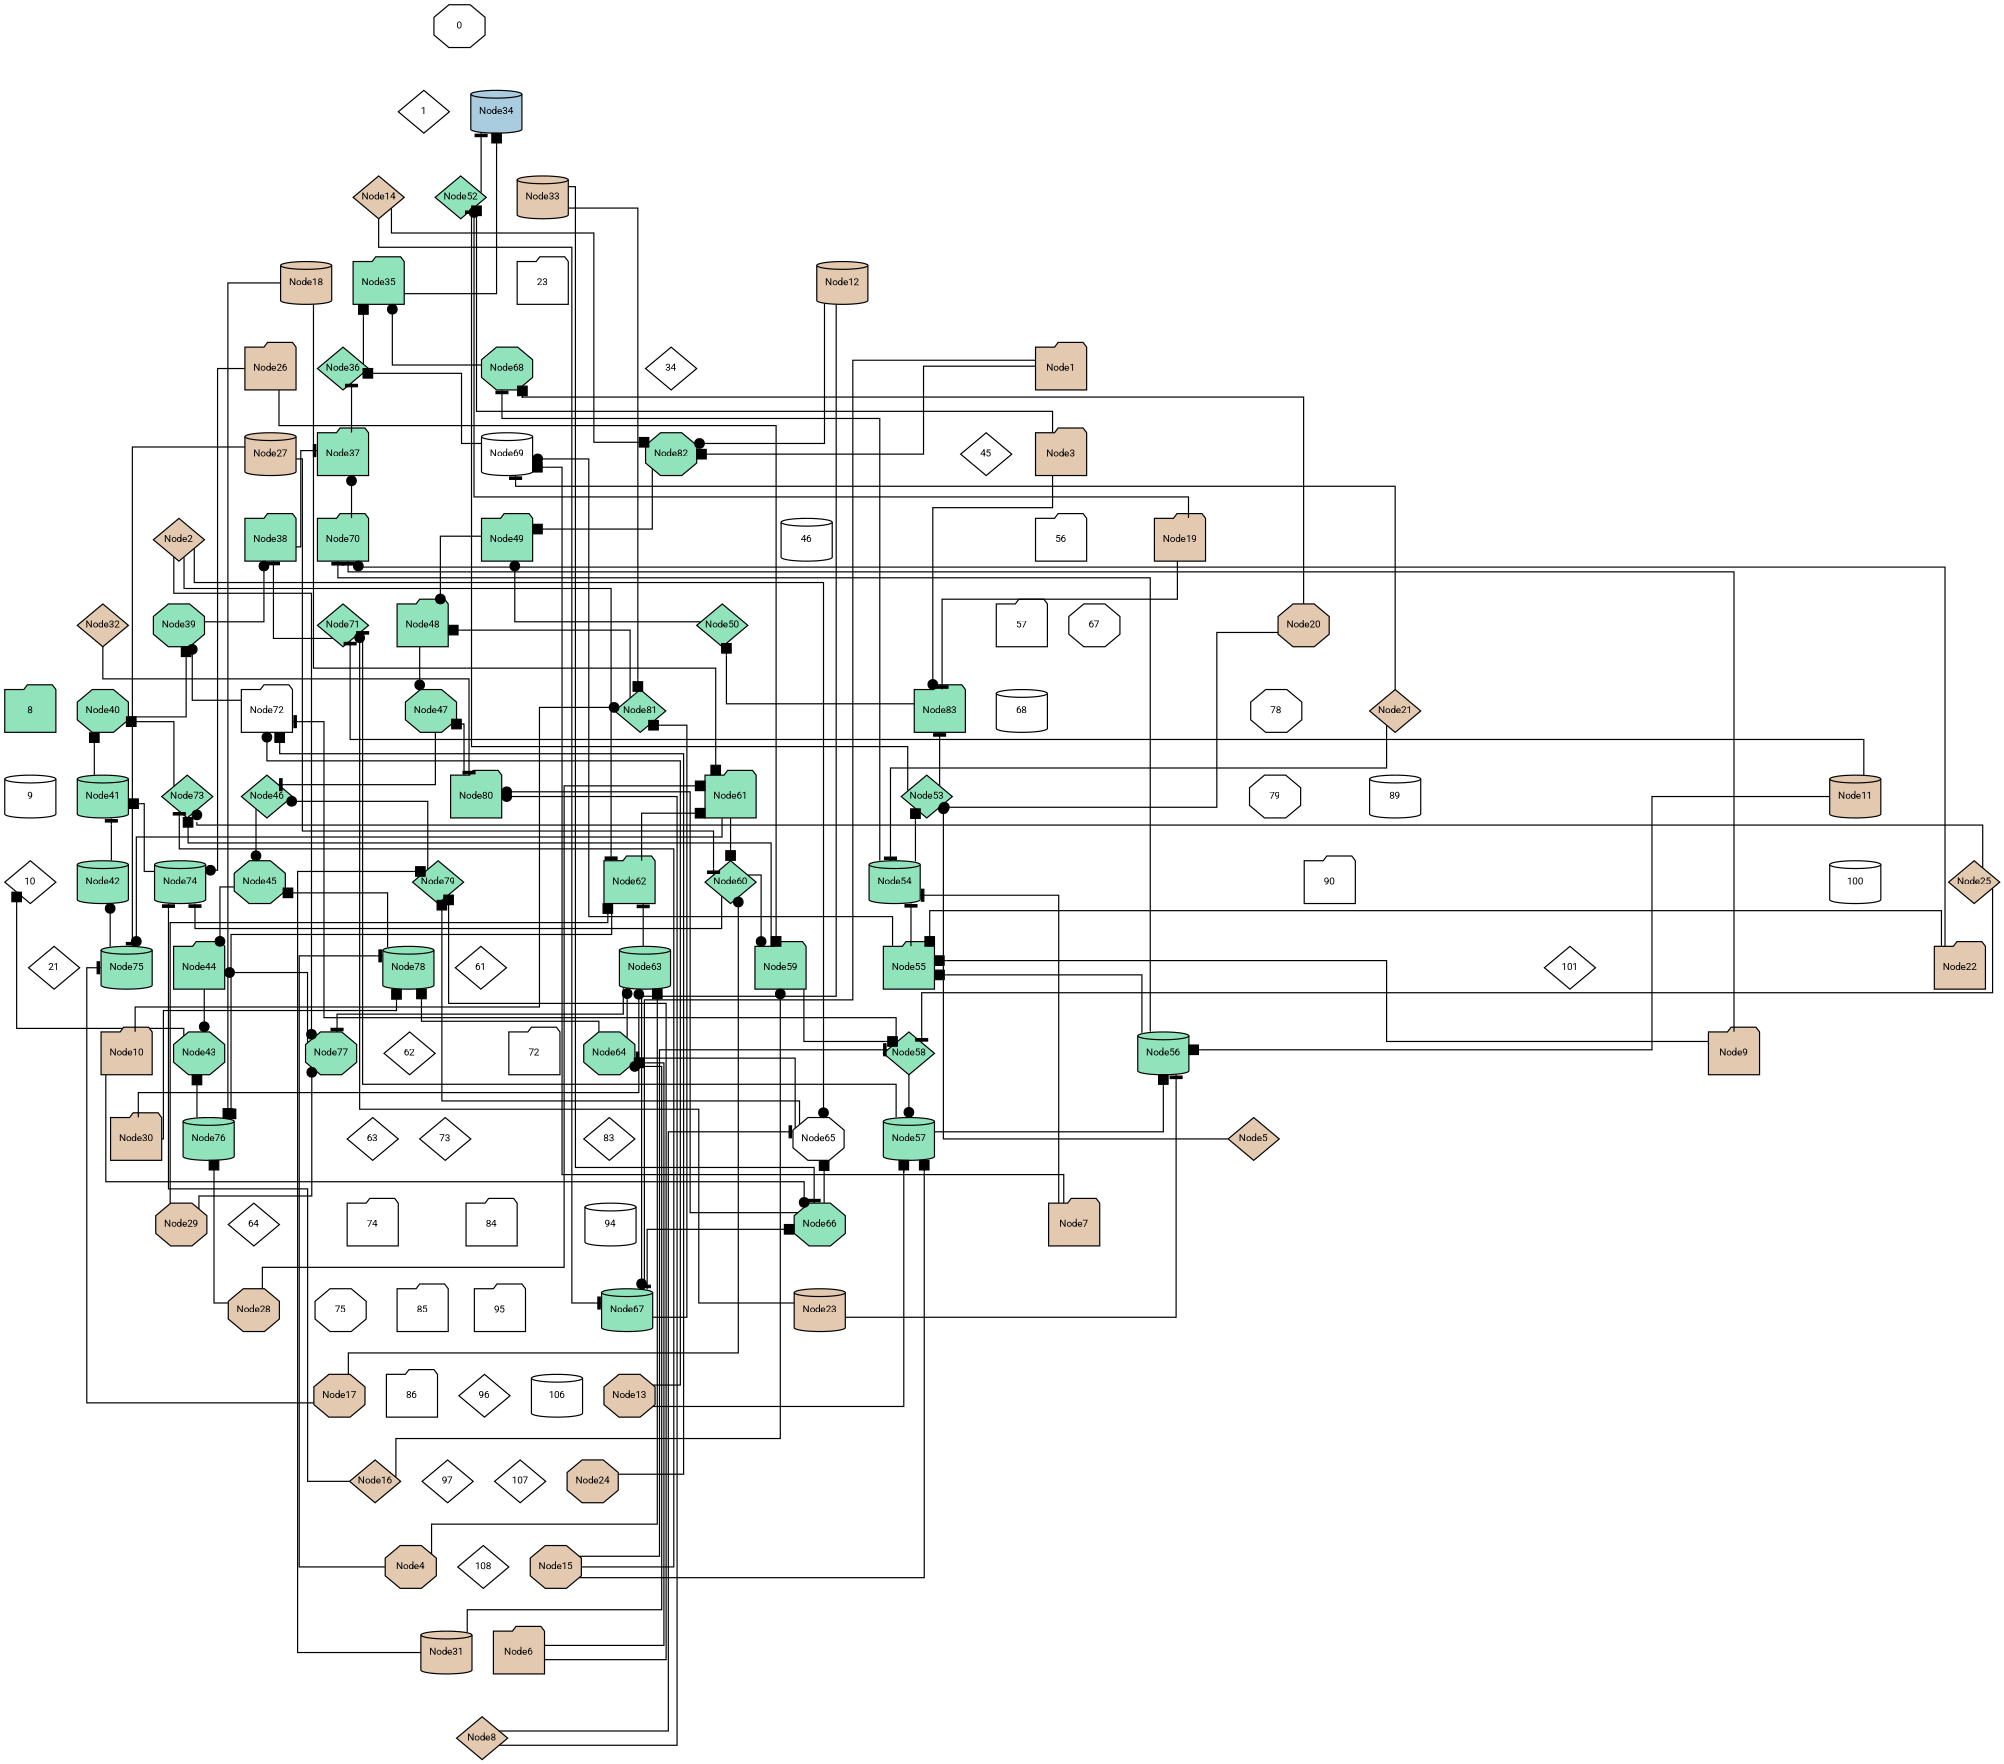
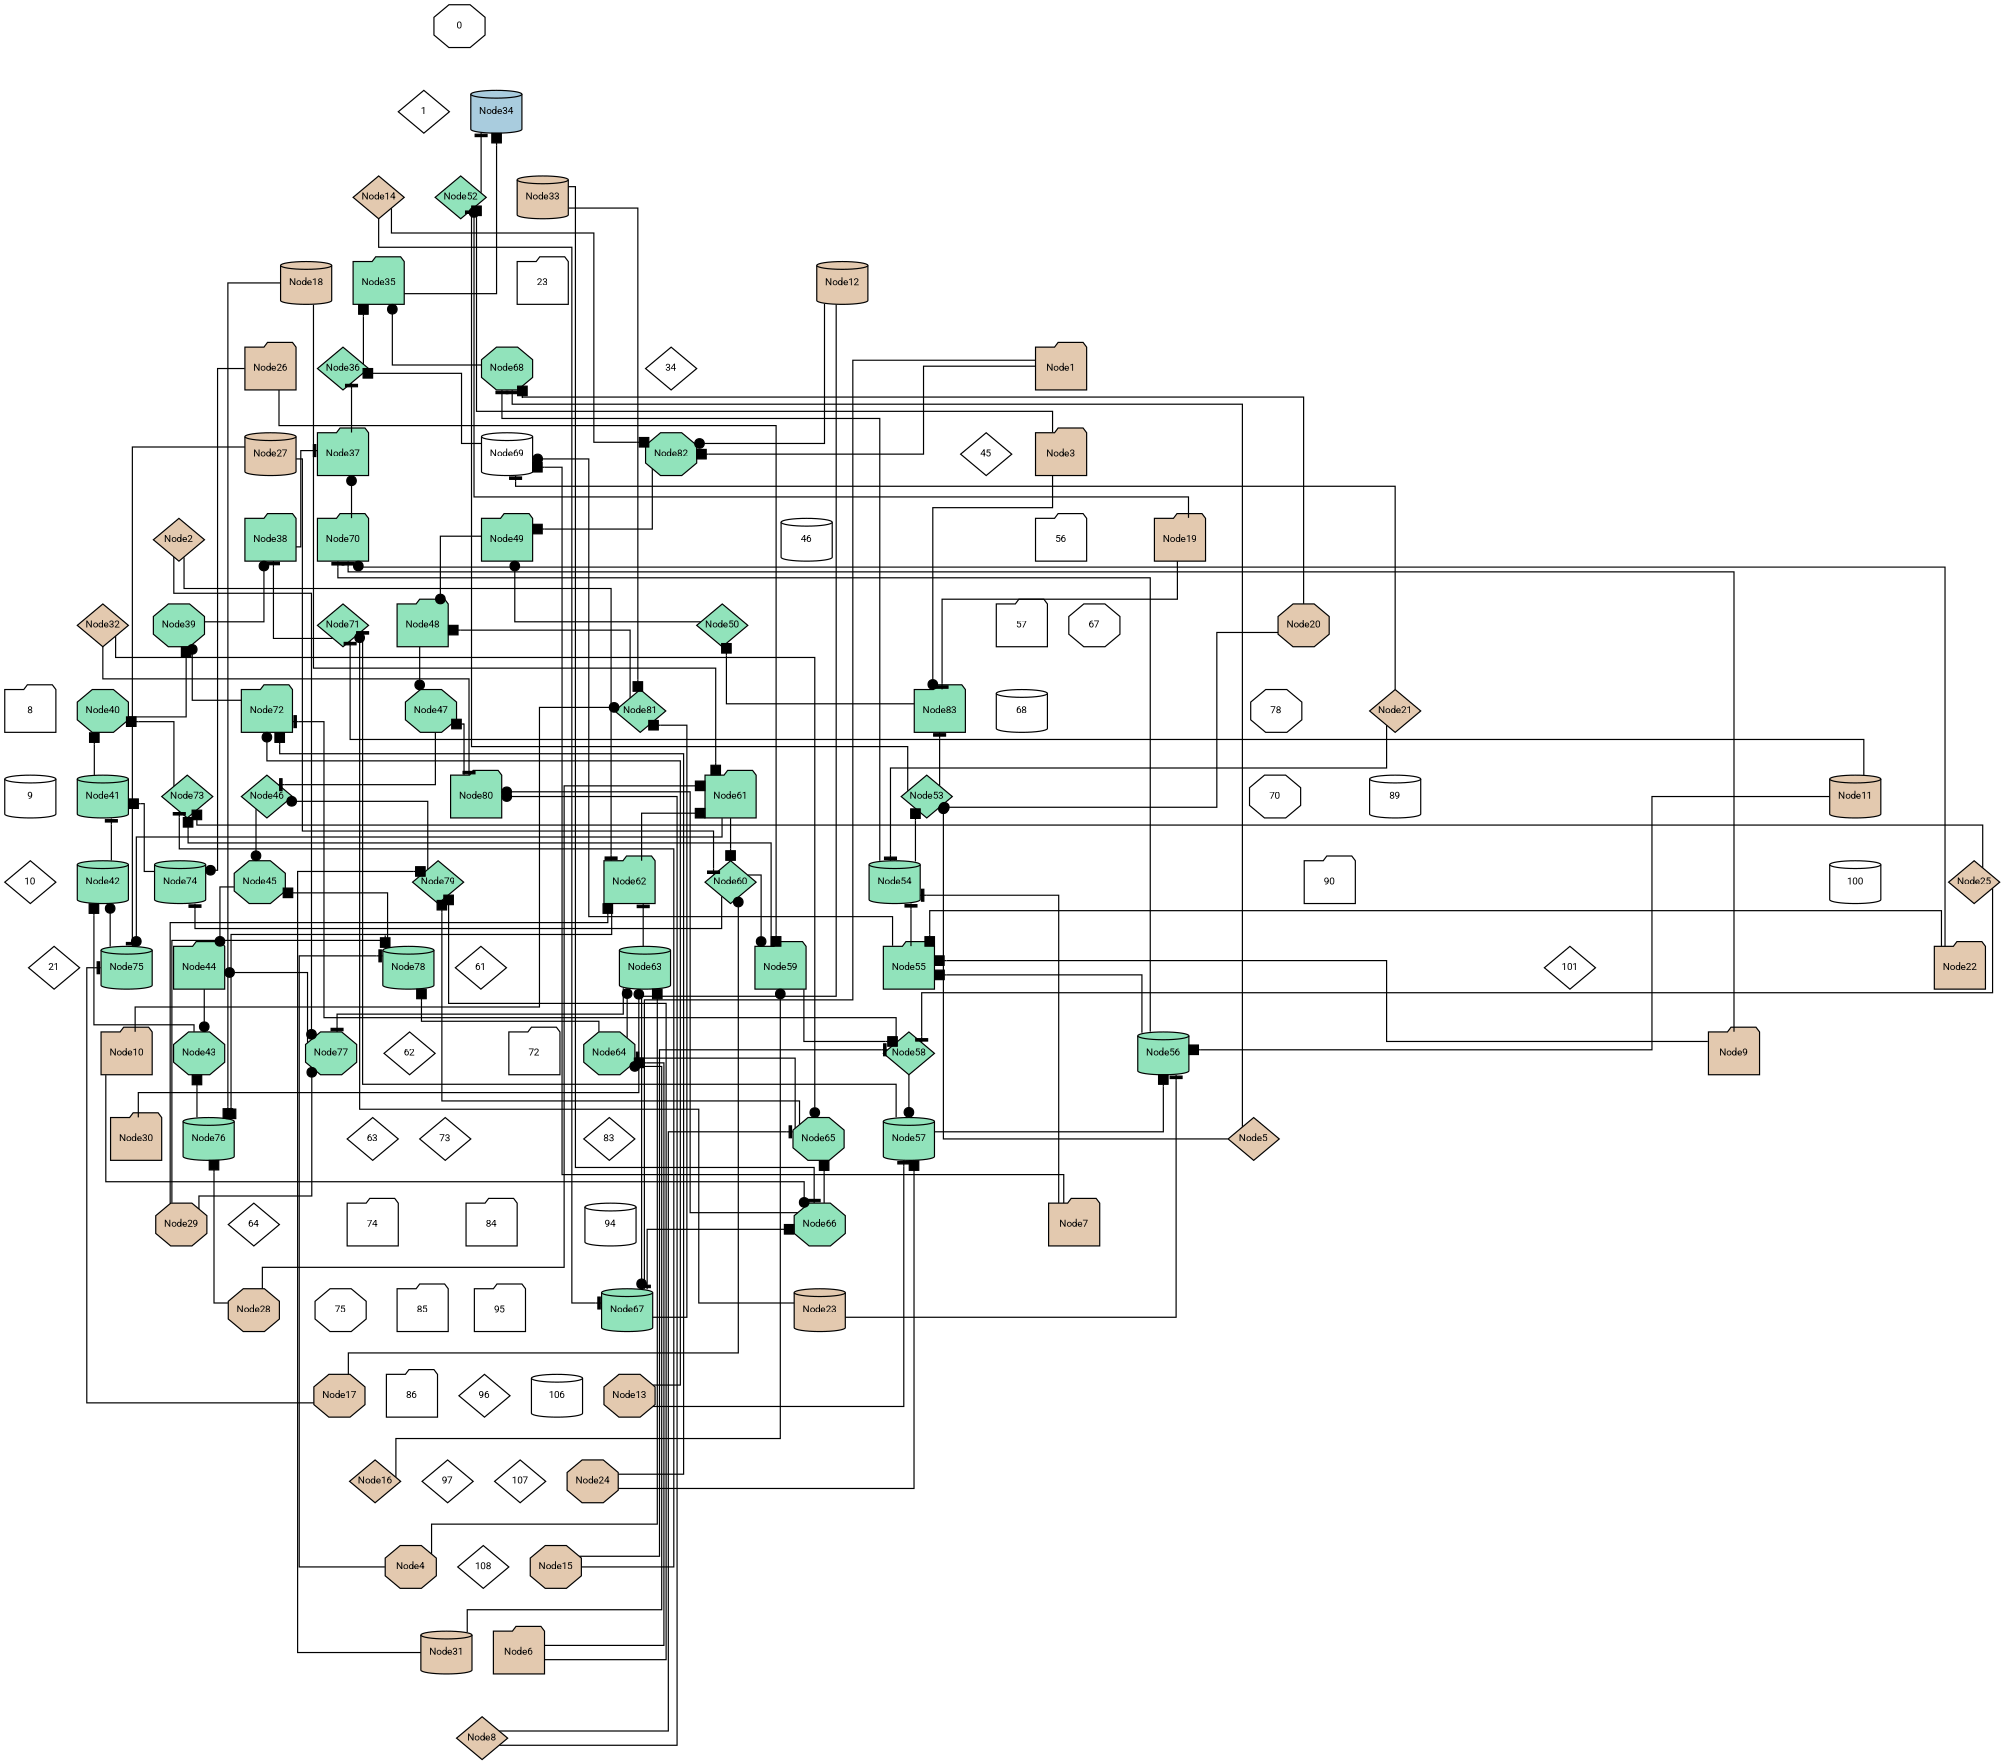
none -> (1234, 404)
(824, 603) -> (680, 657)
(30, 711) -> (30, 711)
(267, 711) -> (267, 711)
(1275, 797) -> (1275, 797)
(1110, 825) -> (1110, 825)
(220, 1011) -> (195, 940)
(42, 1028) -> (94, 1024)
(819, 1139) -> (819, 1139)
(265, 1189) -> none
(898, 1406) -> (898, 1406)
(924, 1547) -> (914, 1478)
